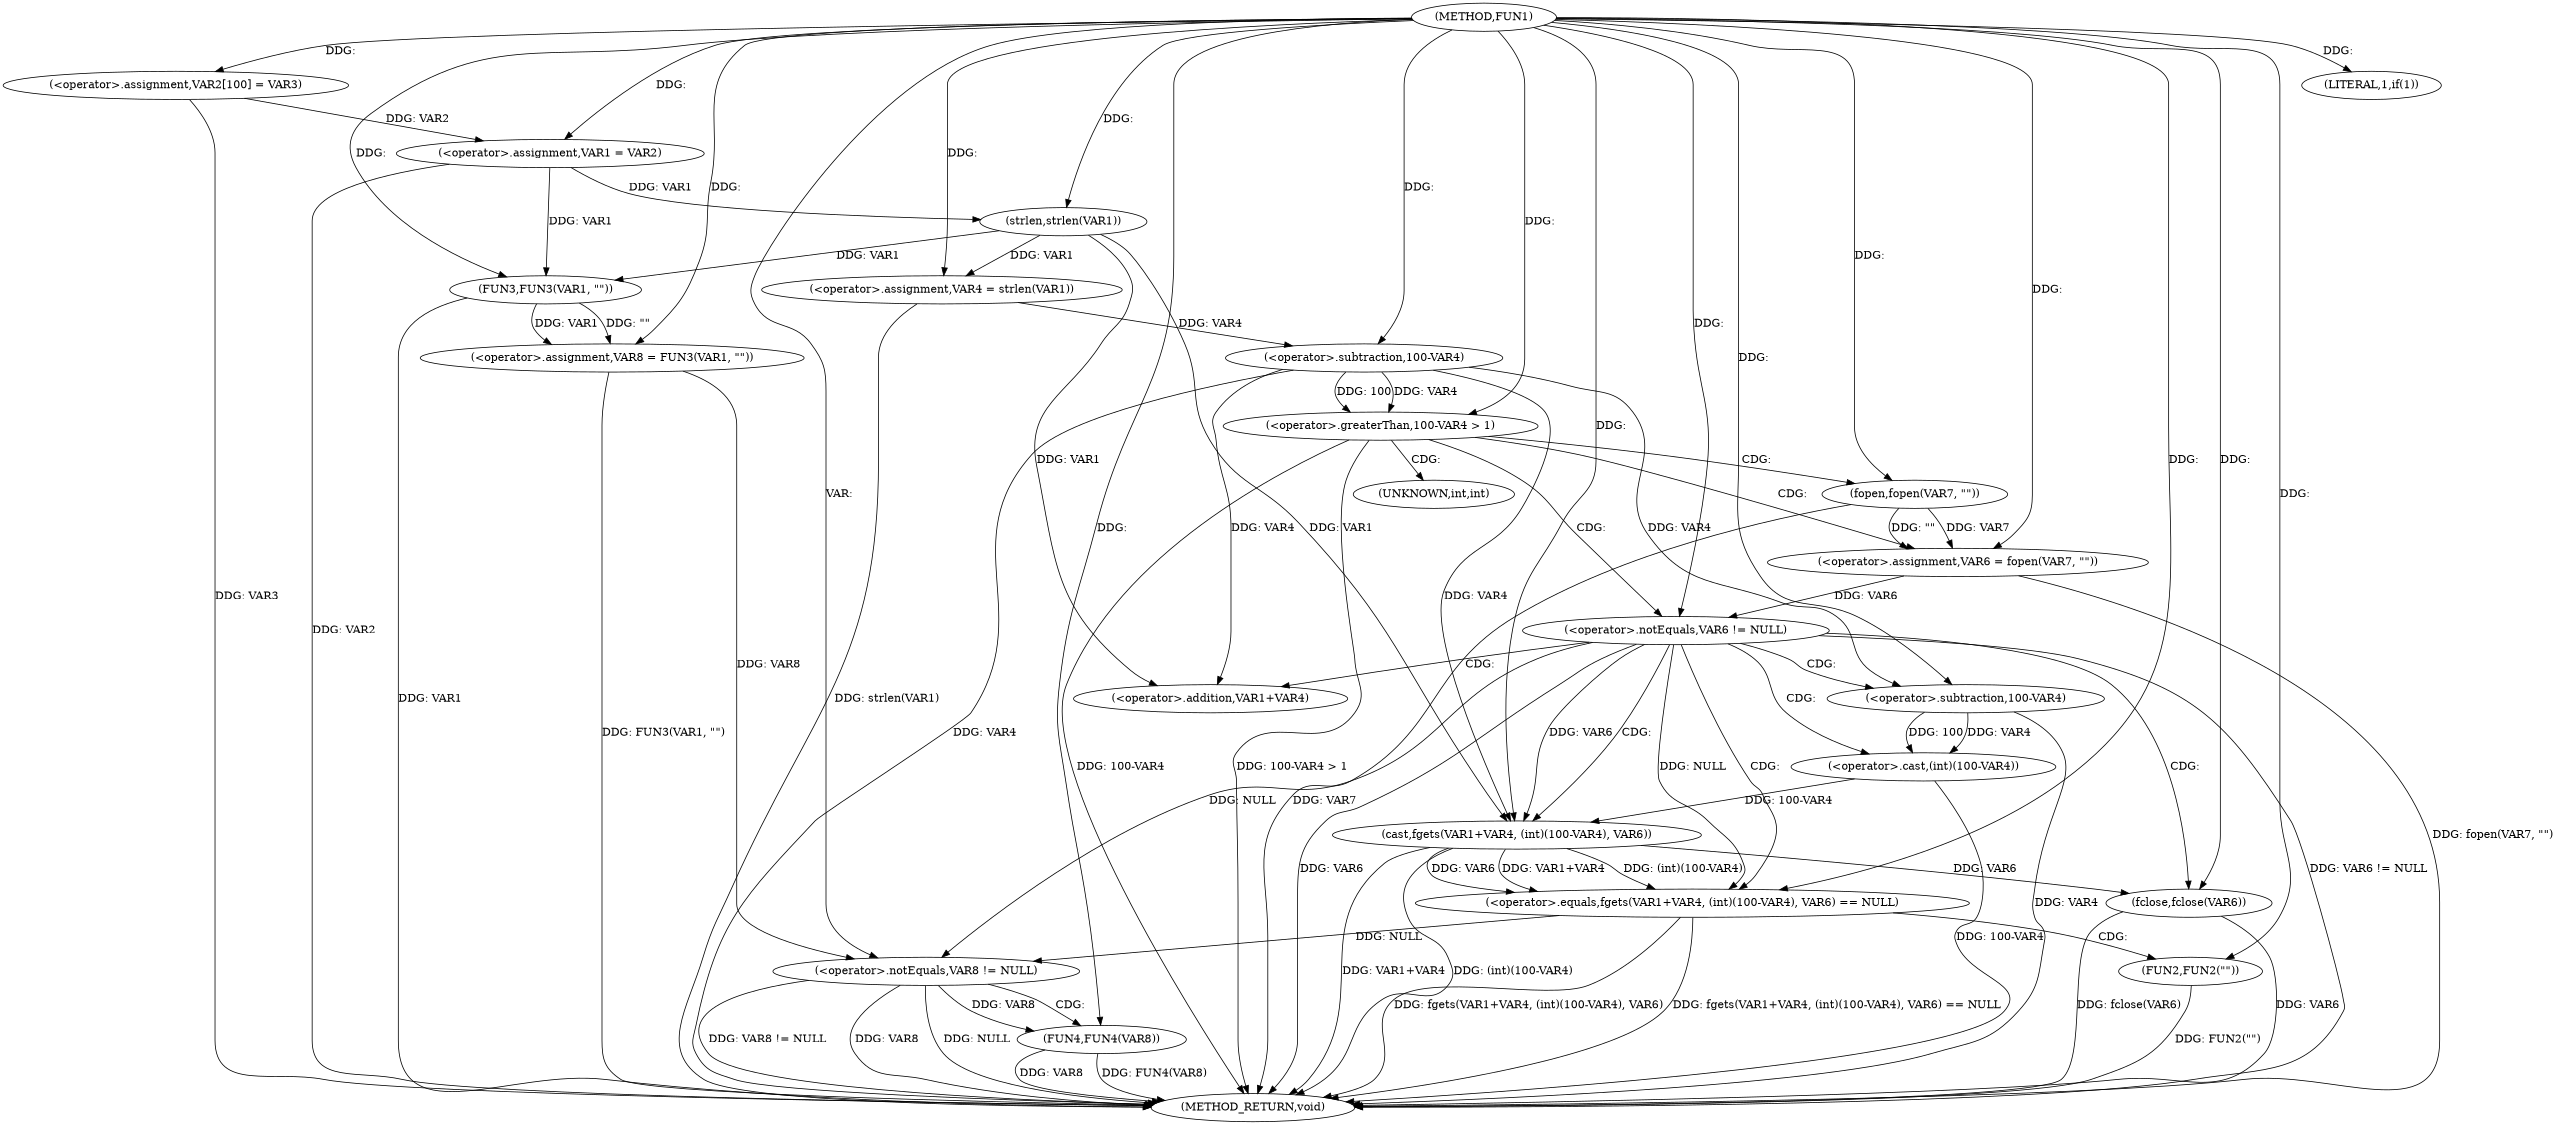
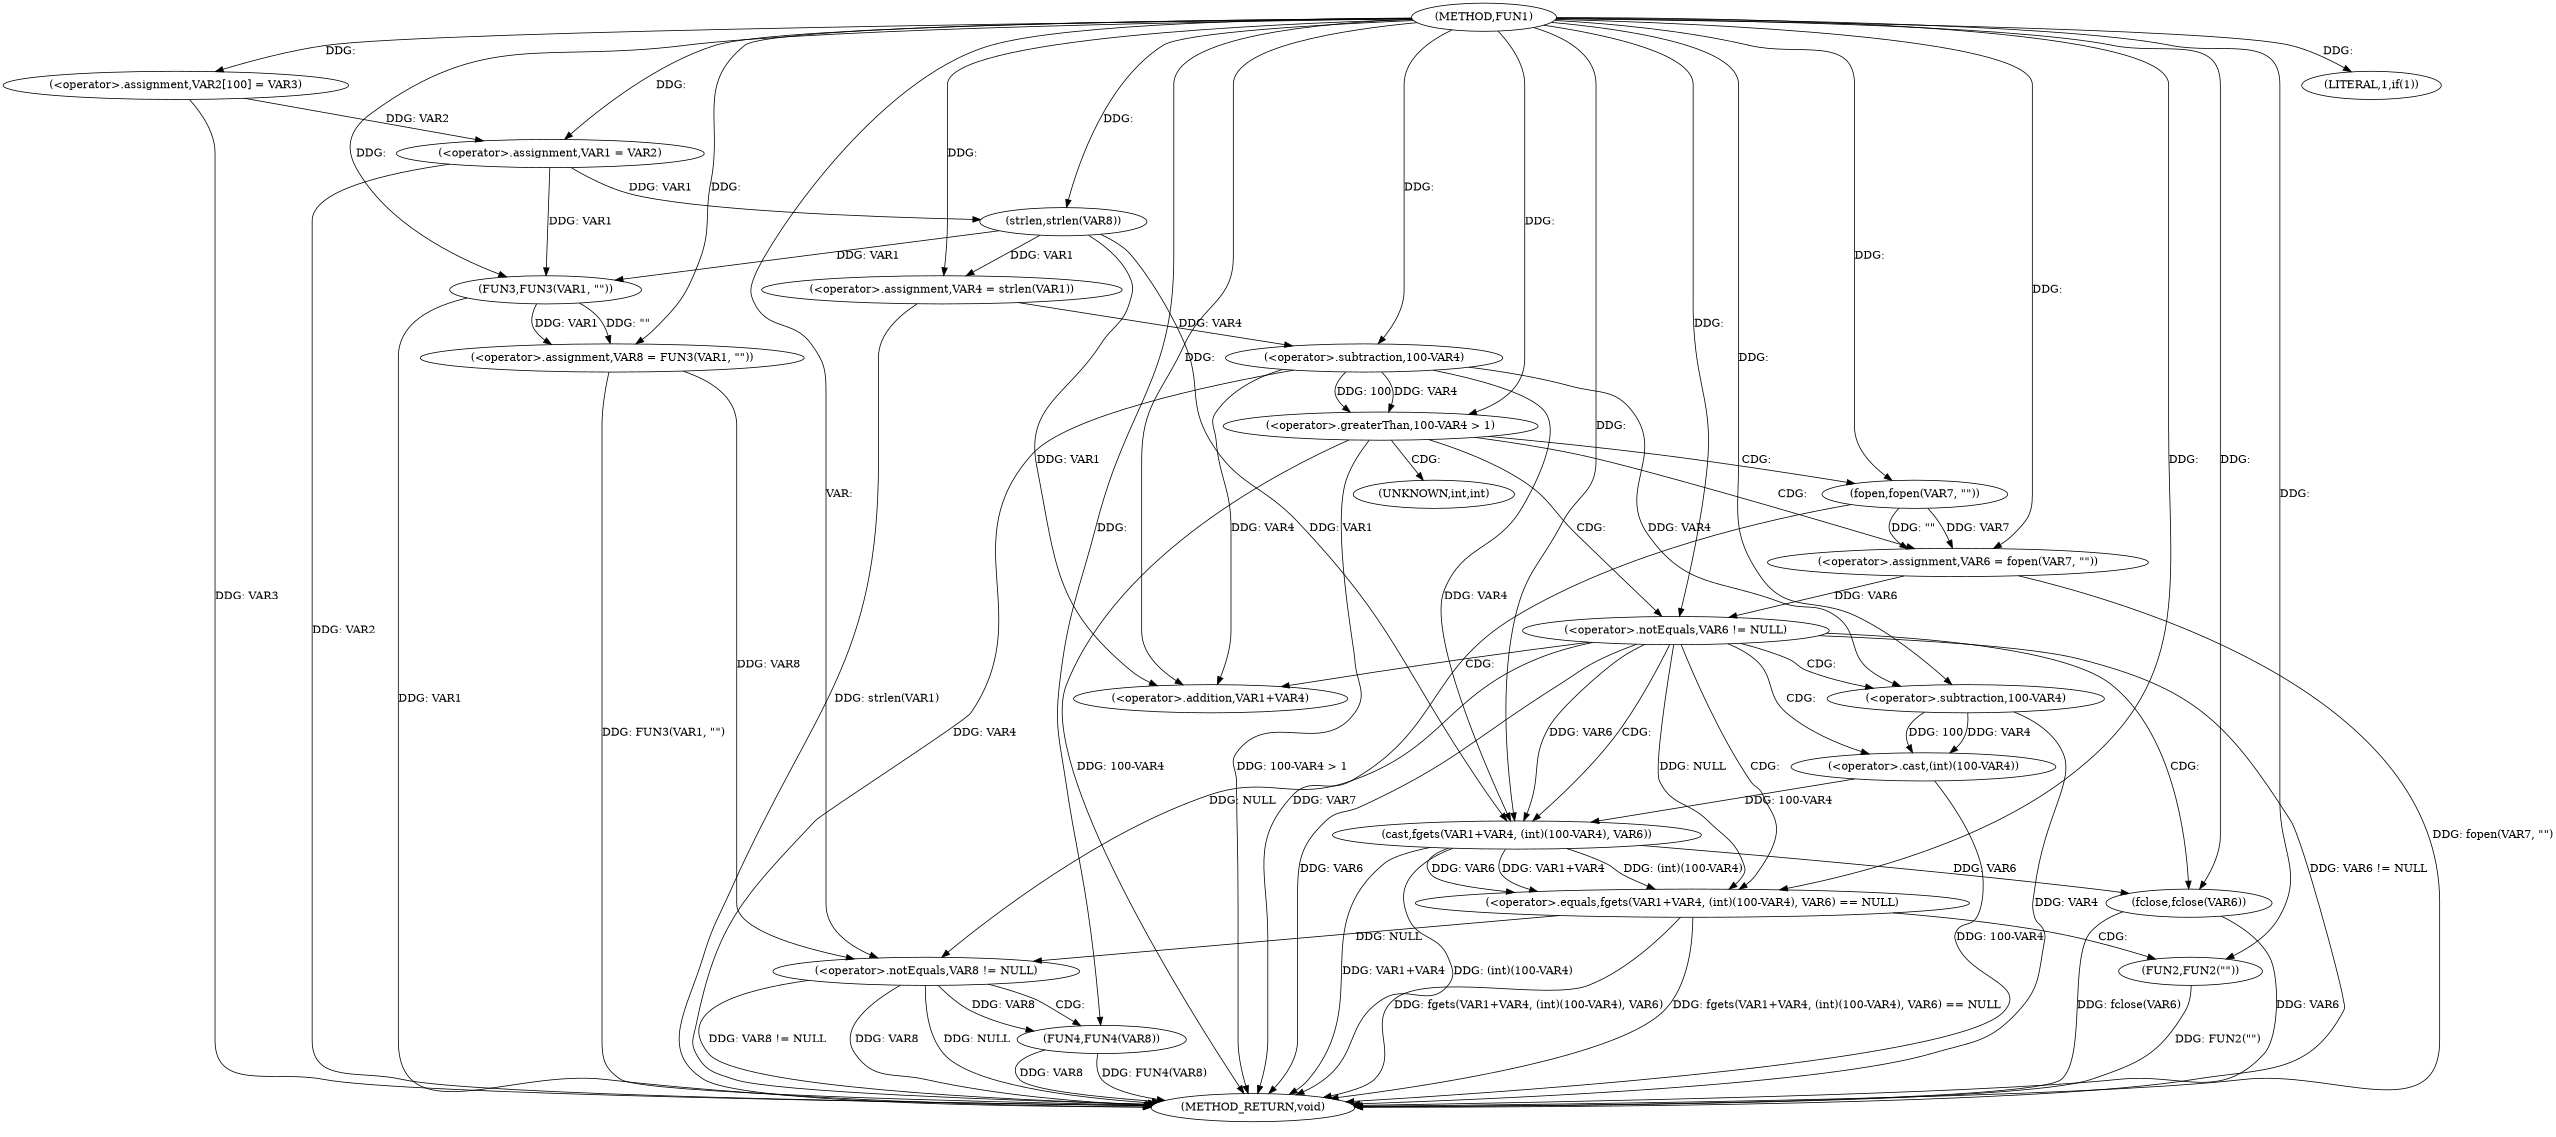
(1063, 222) -> (1063, 222)
none -> (1220, 297)
